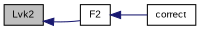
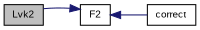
(67, 22) -> (57, 8)
